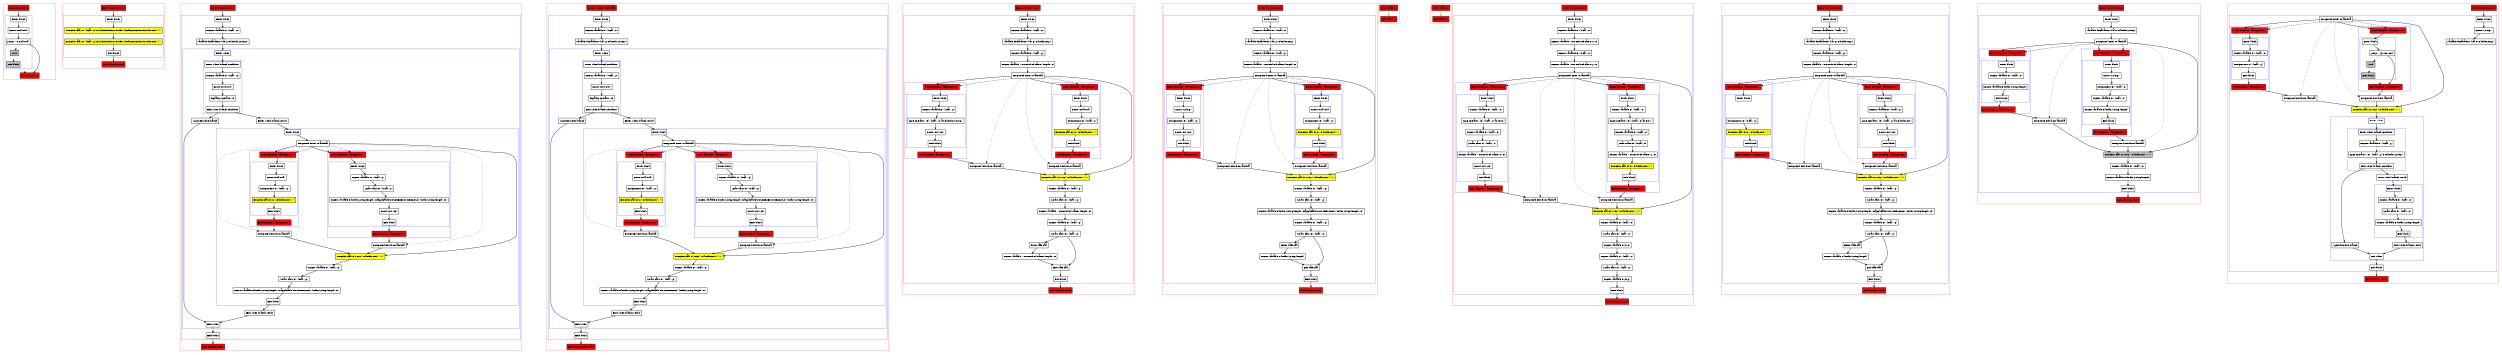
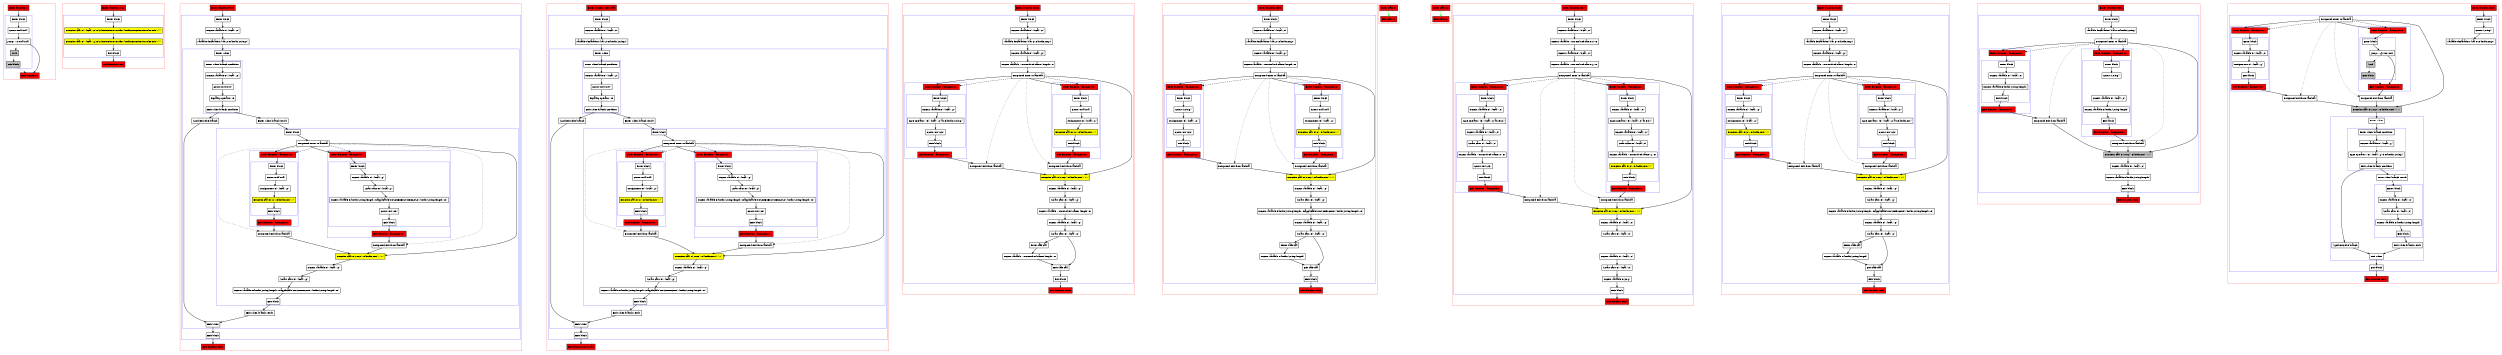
(2112, 87) -> none
none -> (1744, 110)
(2377, 110) -> (2377, 110)
(1617, 245) -> none
